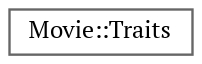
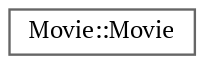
(101, 32) -> (102, 32)
